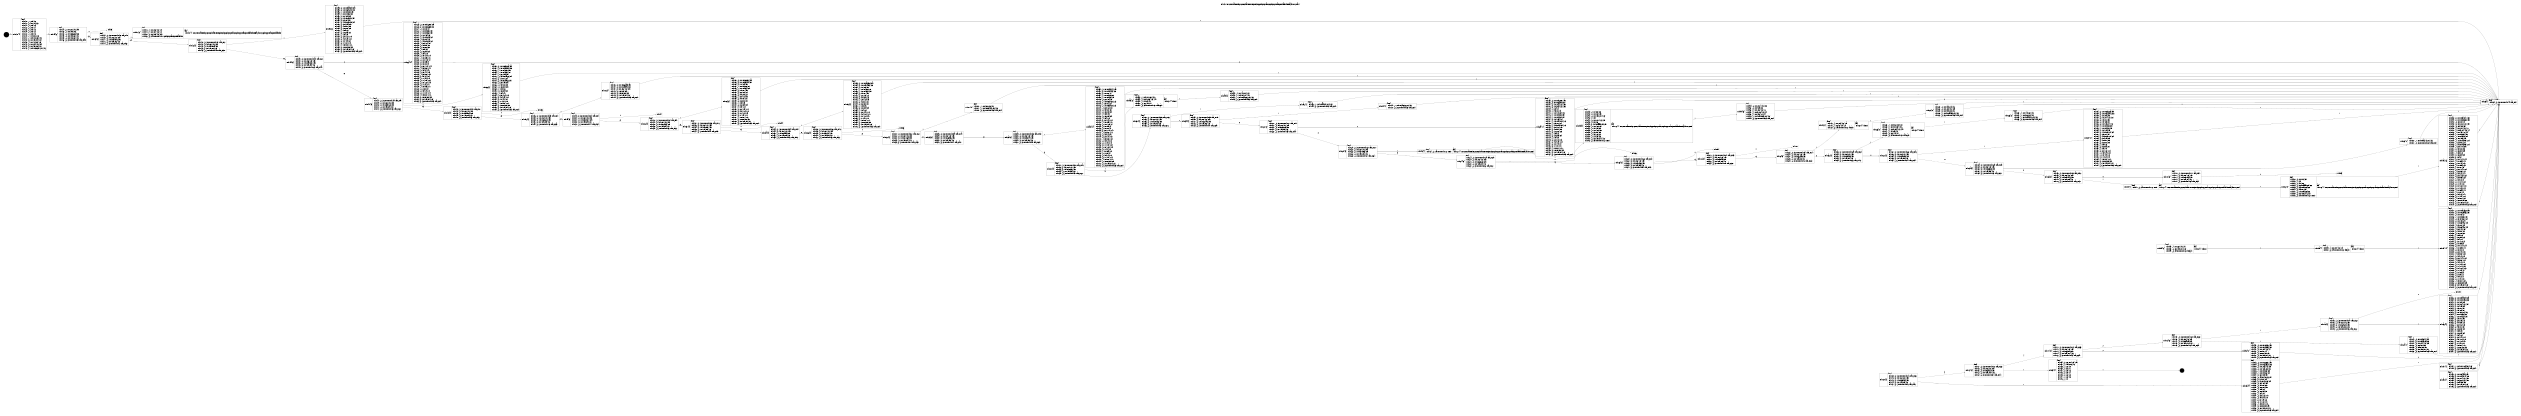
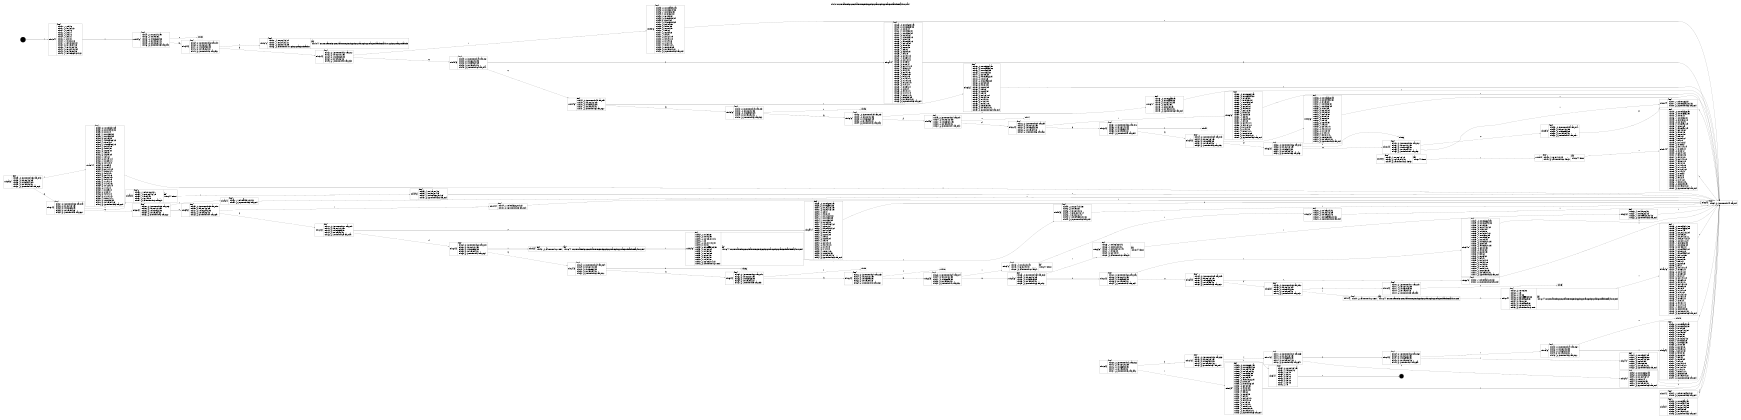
(983, 138) -> (1622, 128)
